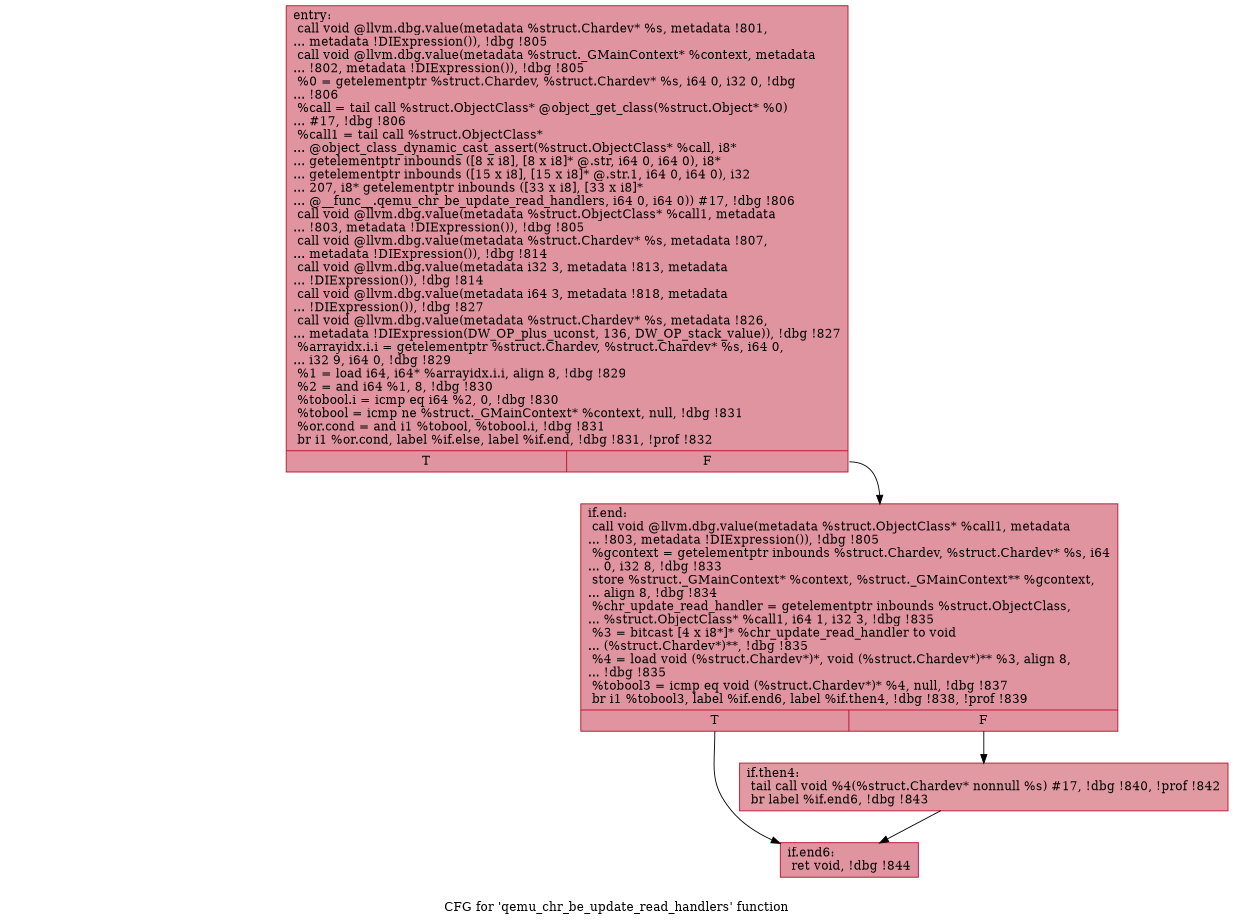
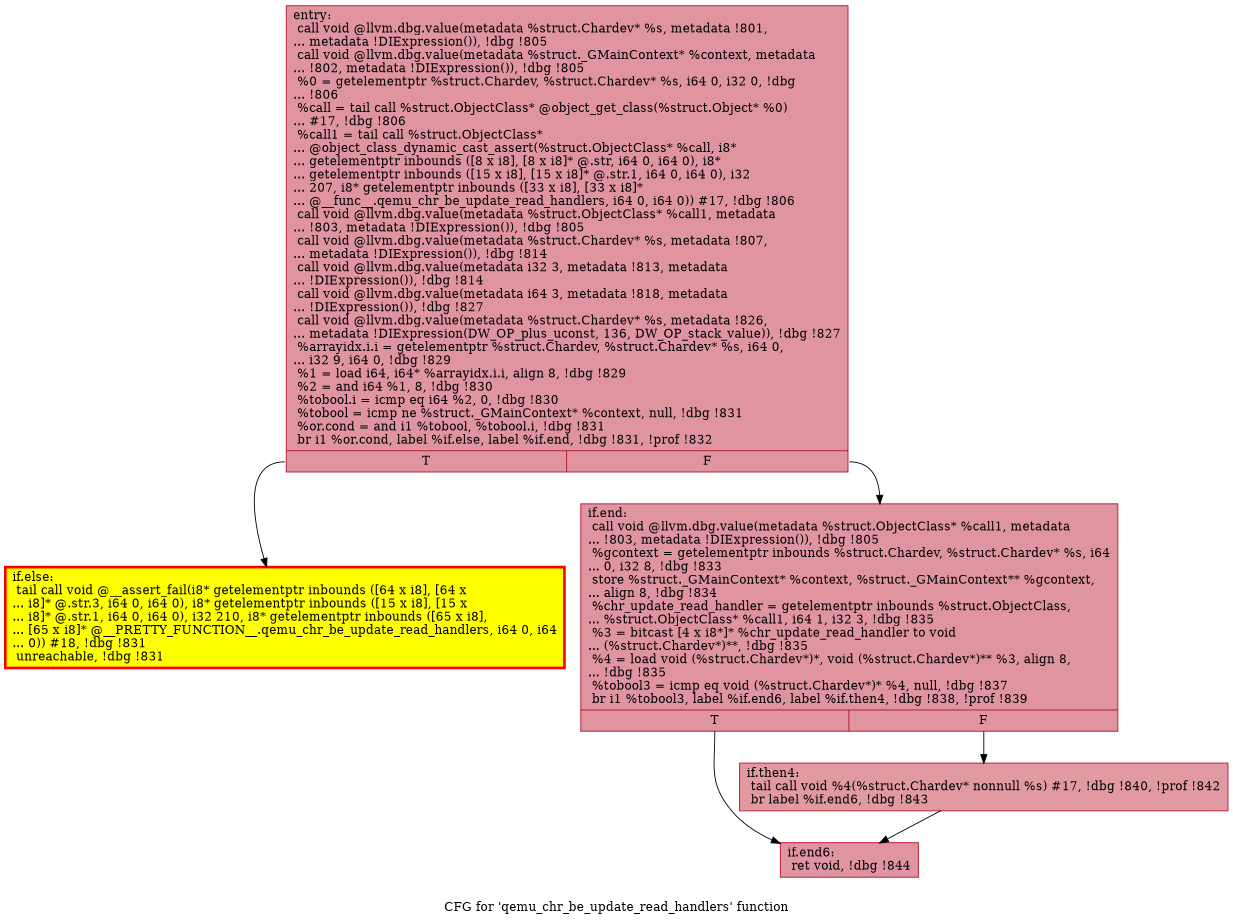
none -> (285, 618)
